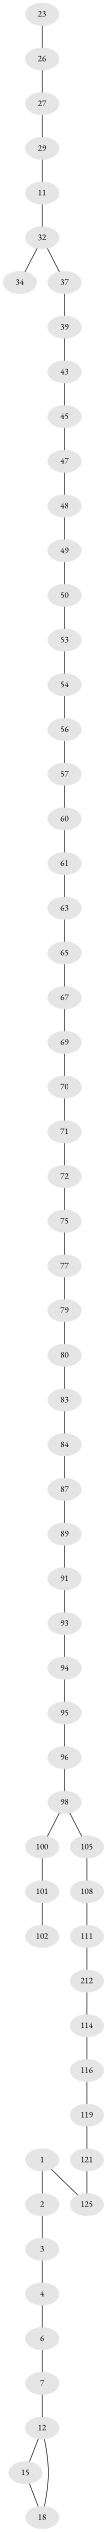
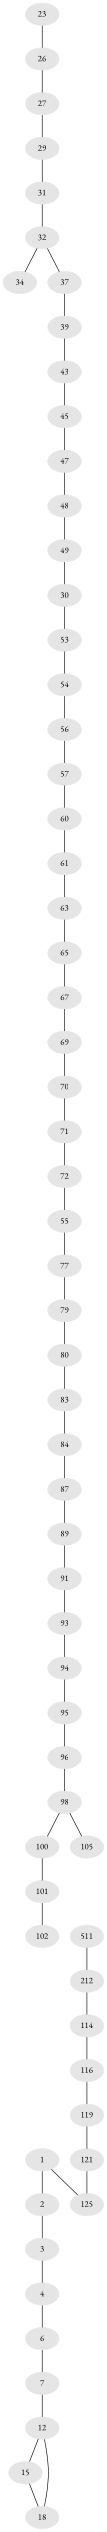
(42, 193) -> (42, 193)
(65, 595) -> (65, 595)
(65, 1221) -> (65, 1221)
(87, 1892) -> none
(87, 1936) -> (87, 1936)
